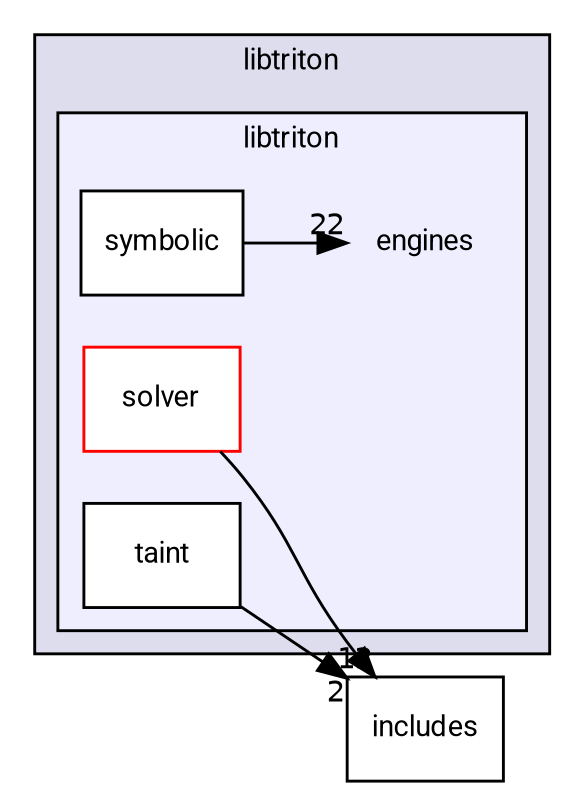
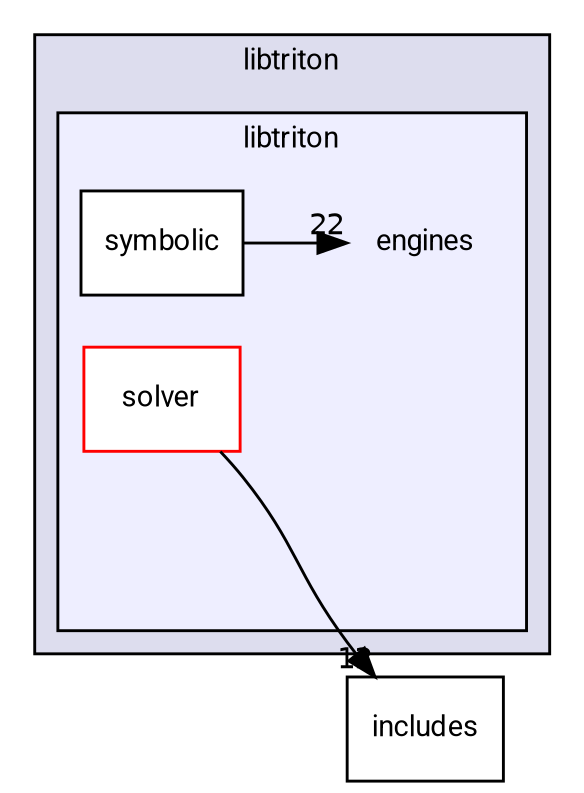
(162, 555) -> none
